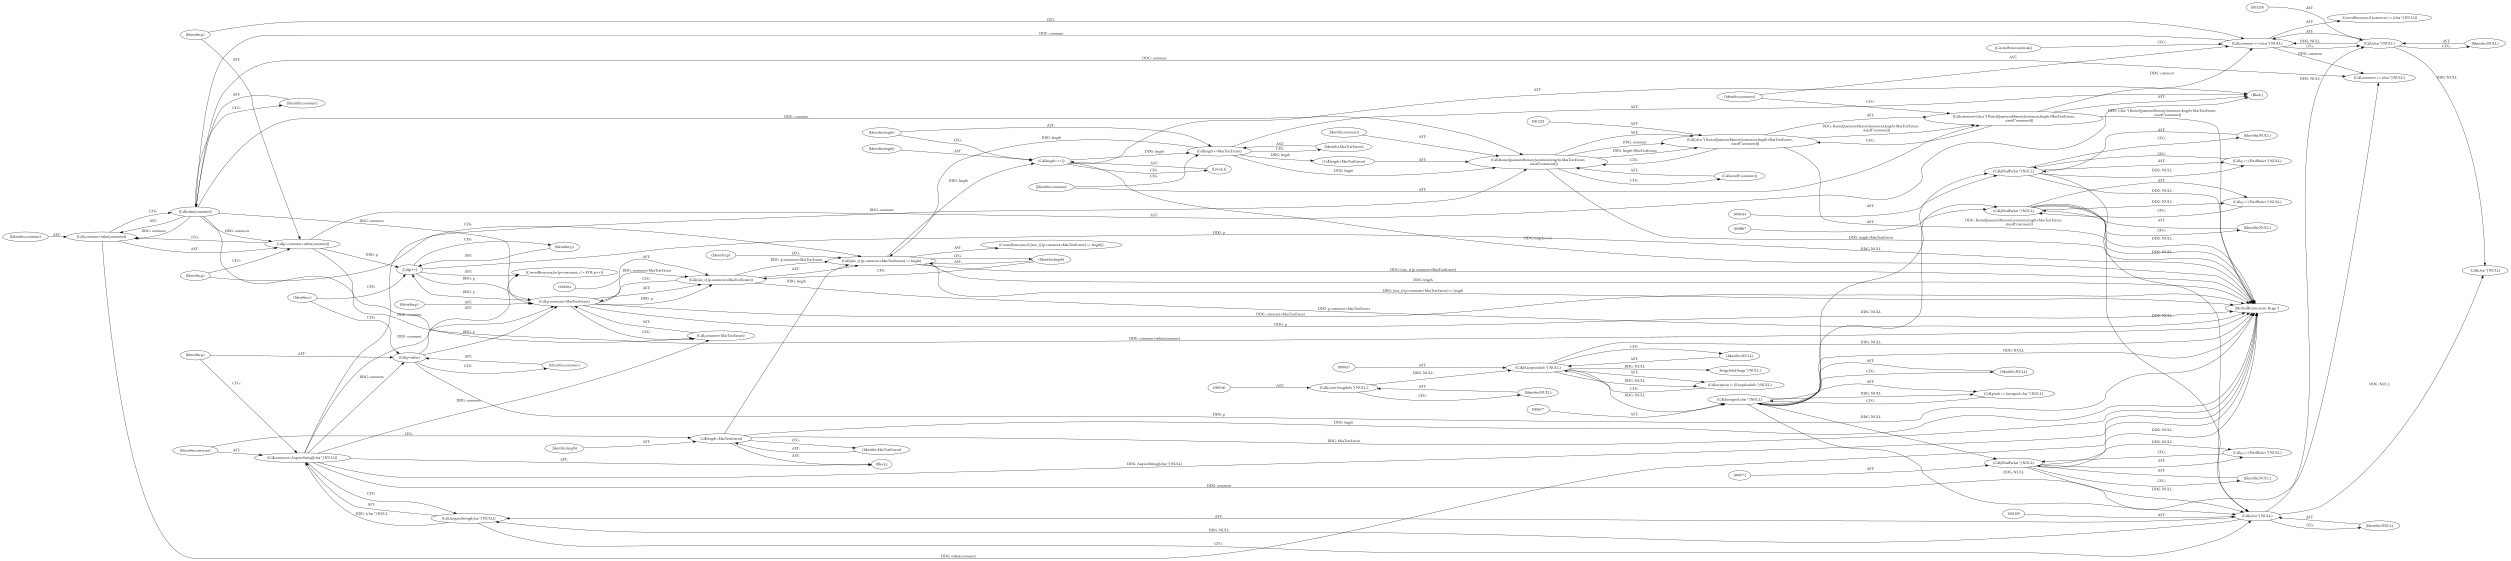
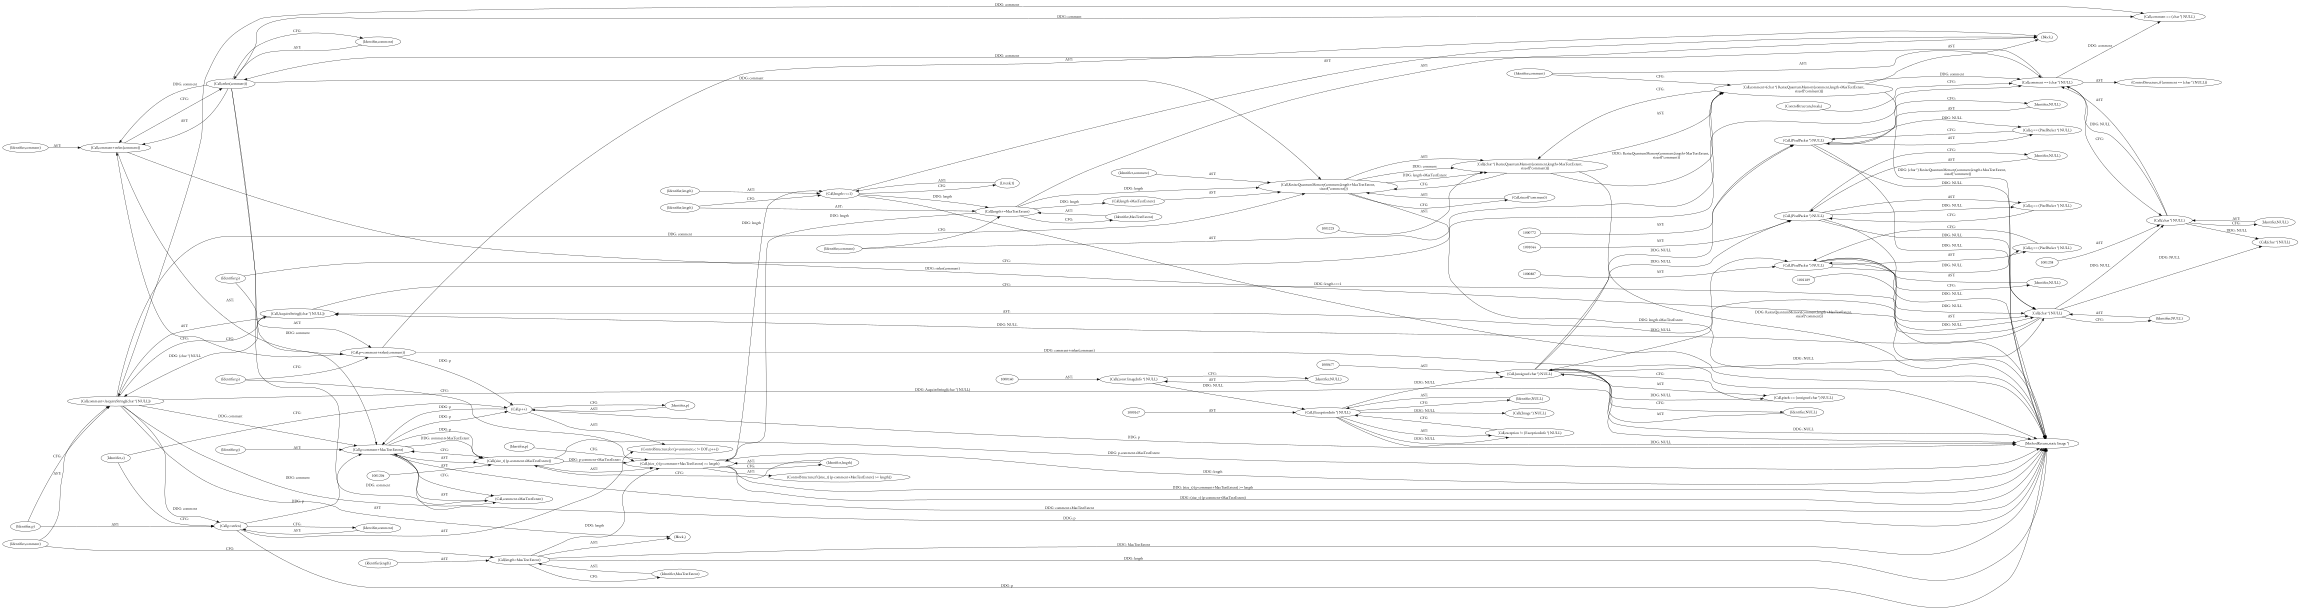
(232, 235) -> none
(1740, 370) -> (1530, 413)
